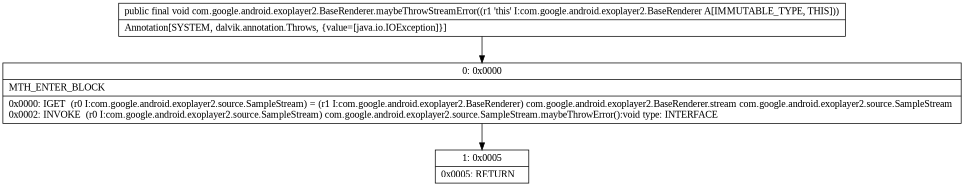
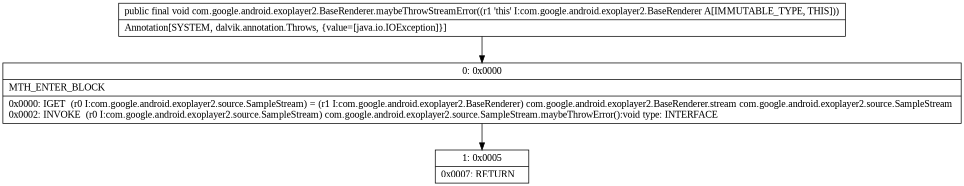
(482, 174) -> (482, 174)
